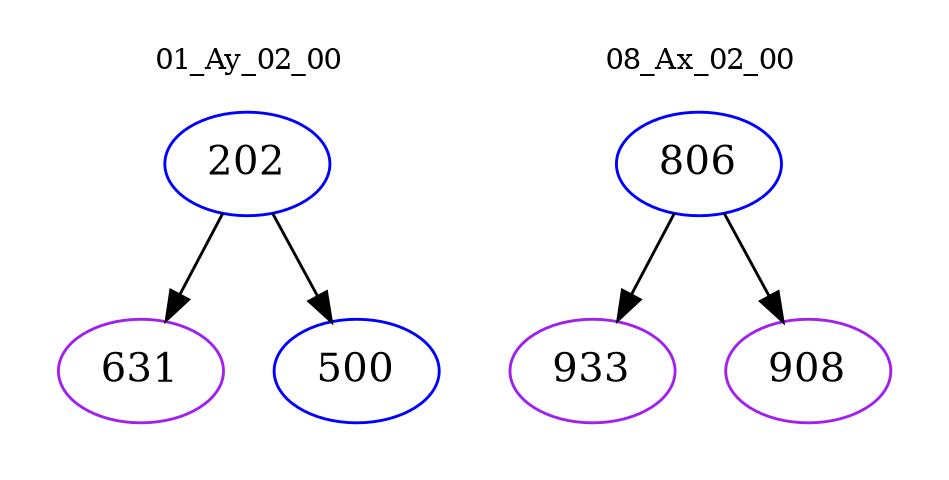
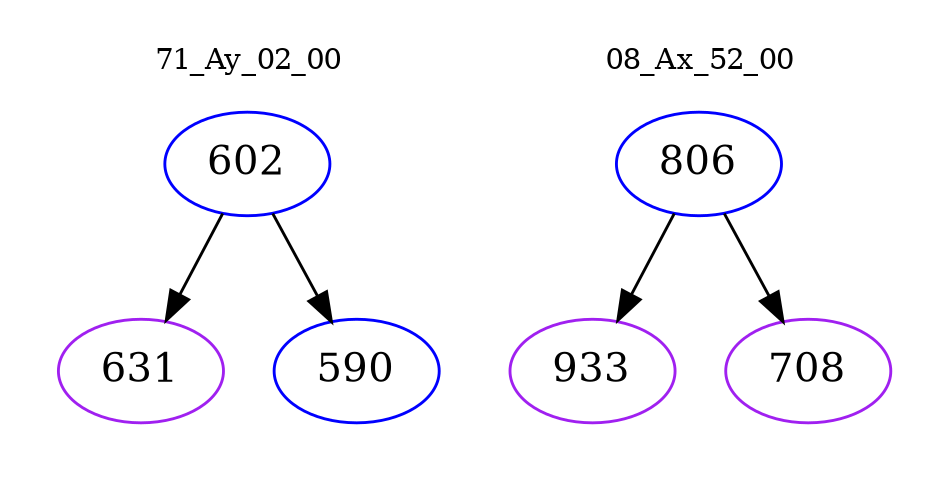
(249, 62) -> (249, 62)
(700, 62) -> (700, 62)
(247, 164) -> (247, 164)
(357, 371) -> (357, 371)
(808, 371) -> (808, 371)
